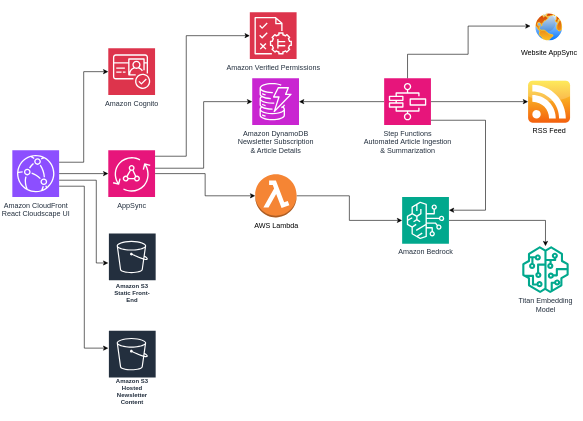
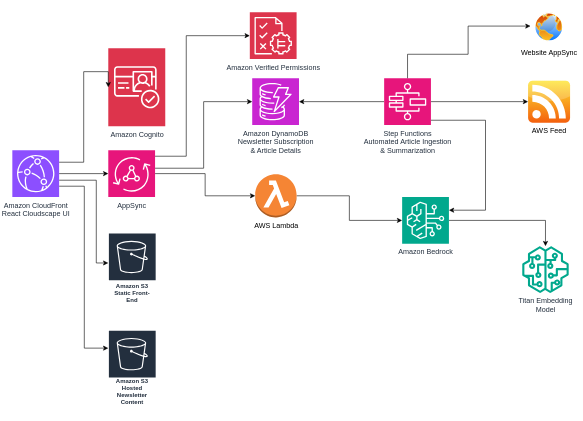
(132, 72) -> (137, 87)
(550, 131) -> (550, 131)
